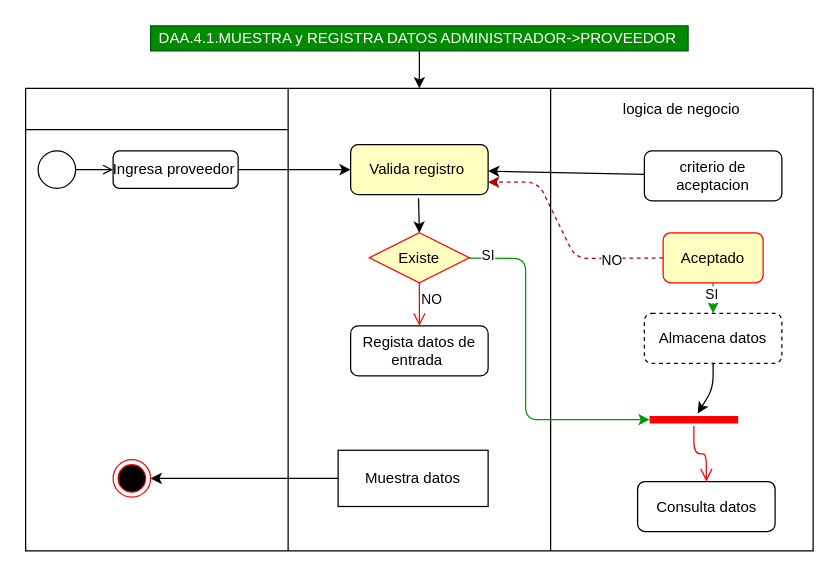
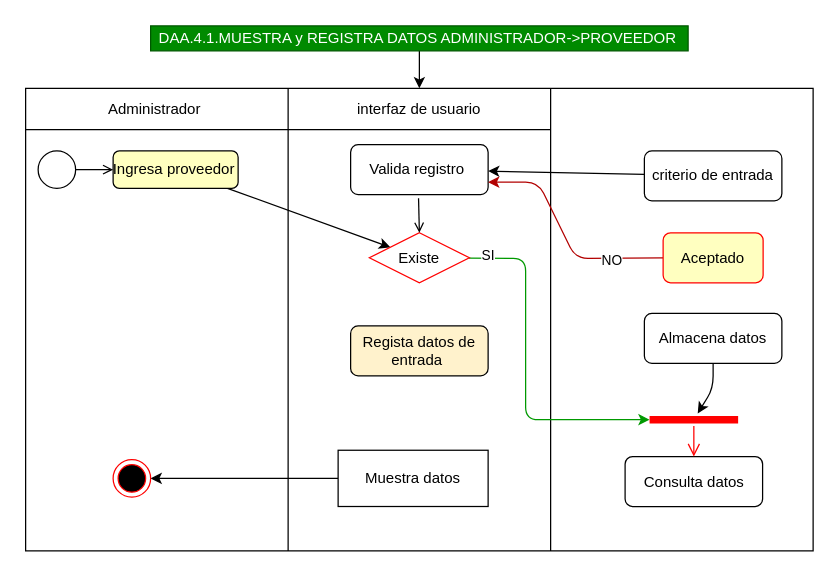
none -> (157, 109)
none -> (419, 109)
(682, 109) -> none
(176, 169) -> (176, 169)
(291, 169) -> (305, 216)
(419, 169) -> (419, 169)
(713, 176) -> (713, 176)
(419, 222) -> (419, 225)
(569, 244) -> (569, 244)
(419, 258) -> (419, 258)
(713, 294) -> none
(419, 303) -> none
(713, 338) -> (713, 338)
(419, 351) -> (419, 351)
(706, 506) -> (694, 481)
